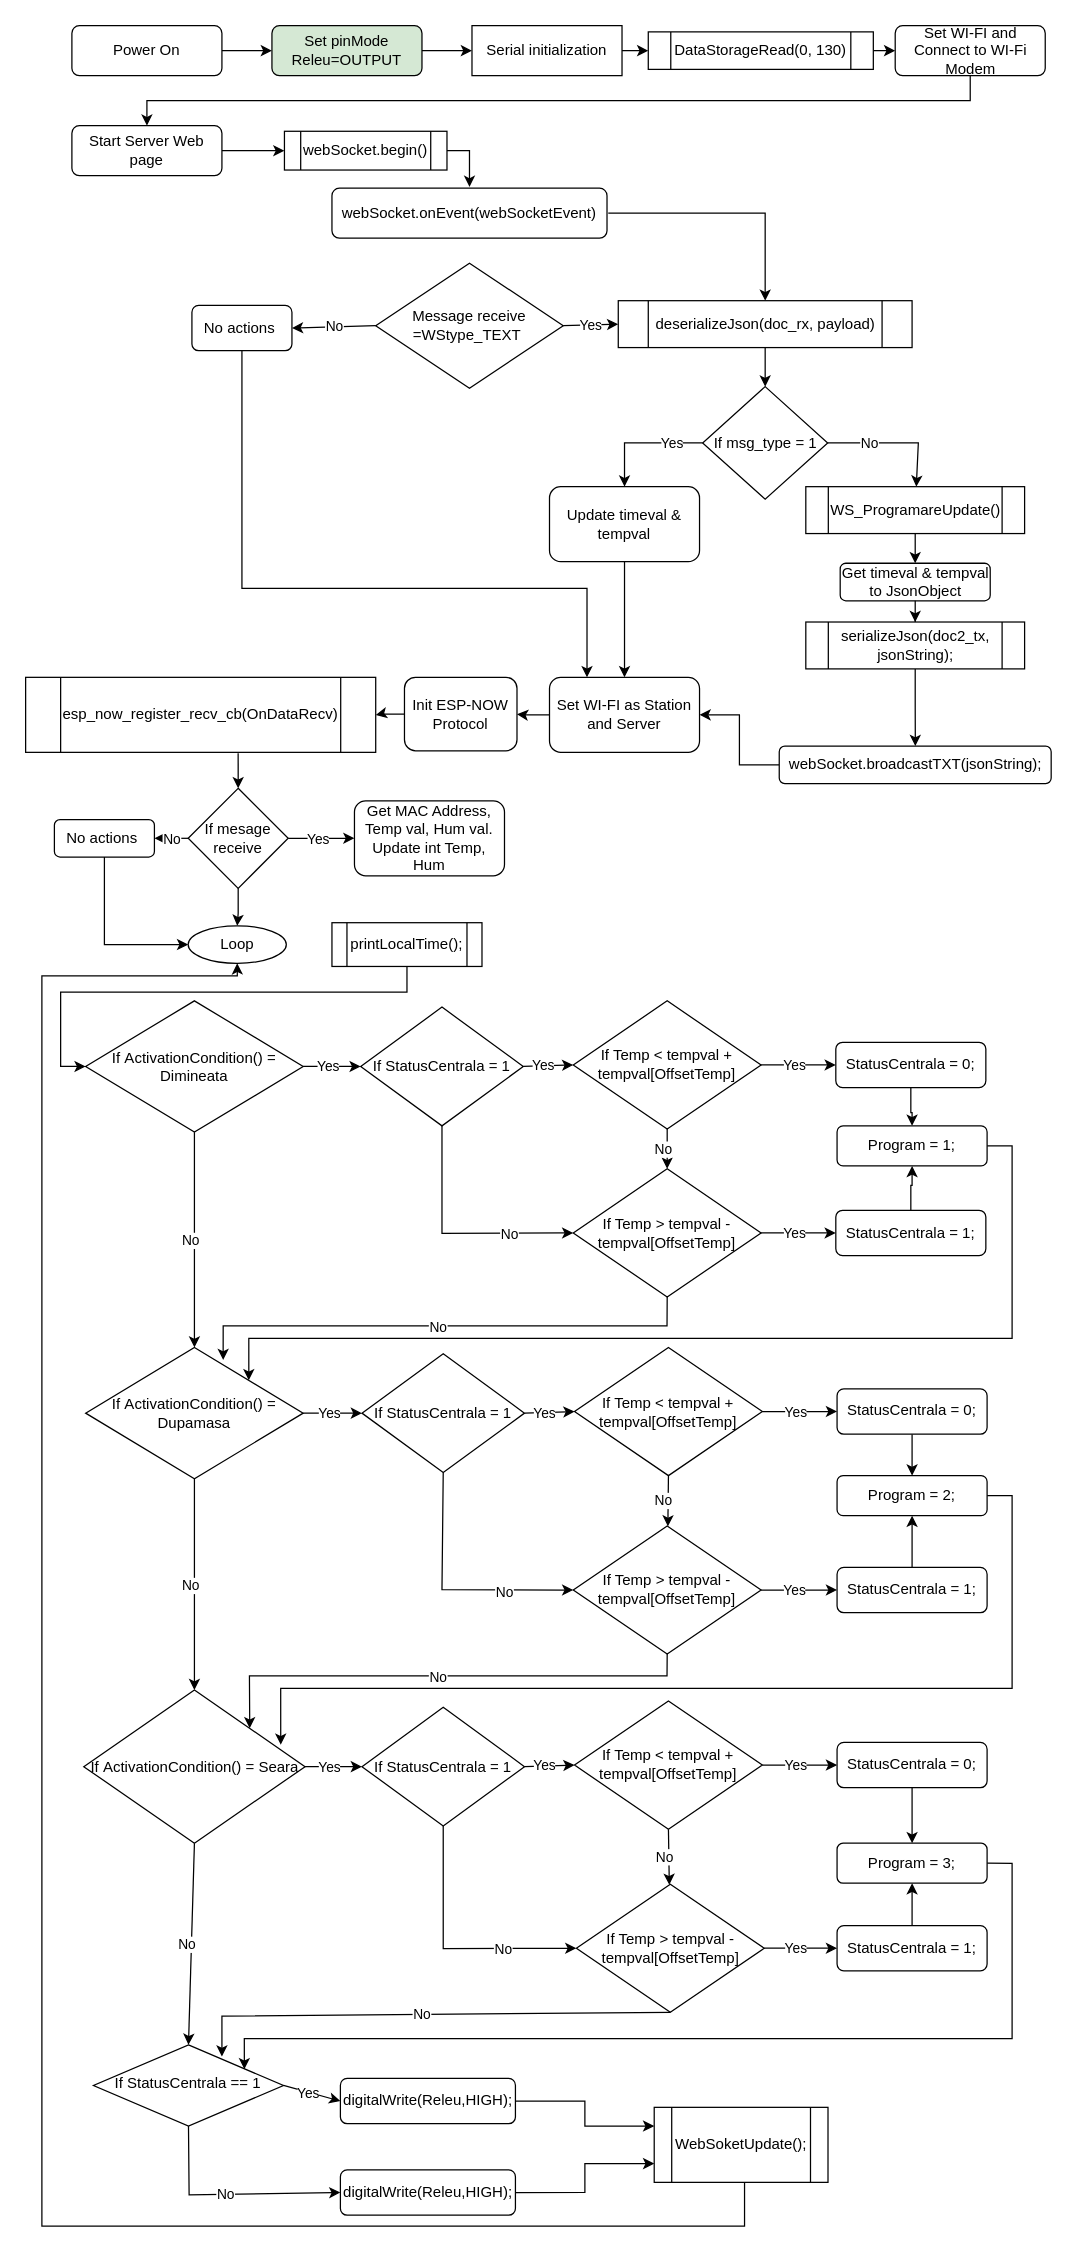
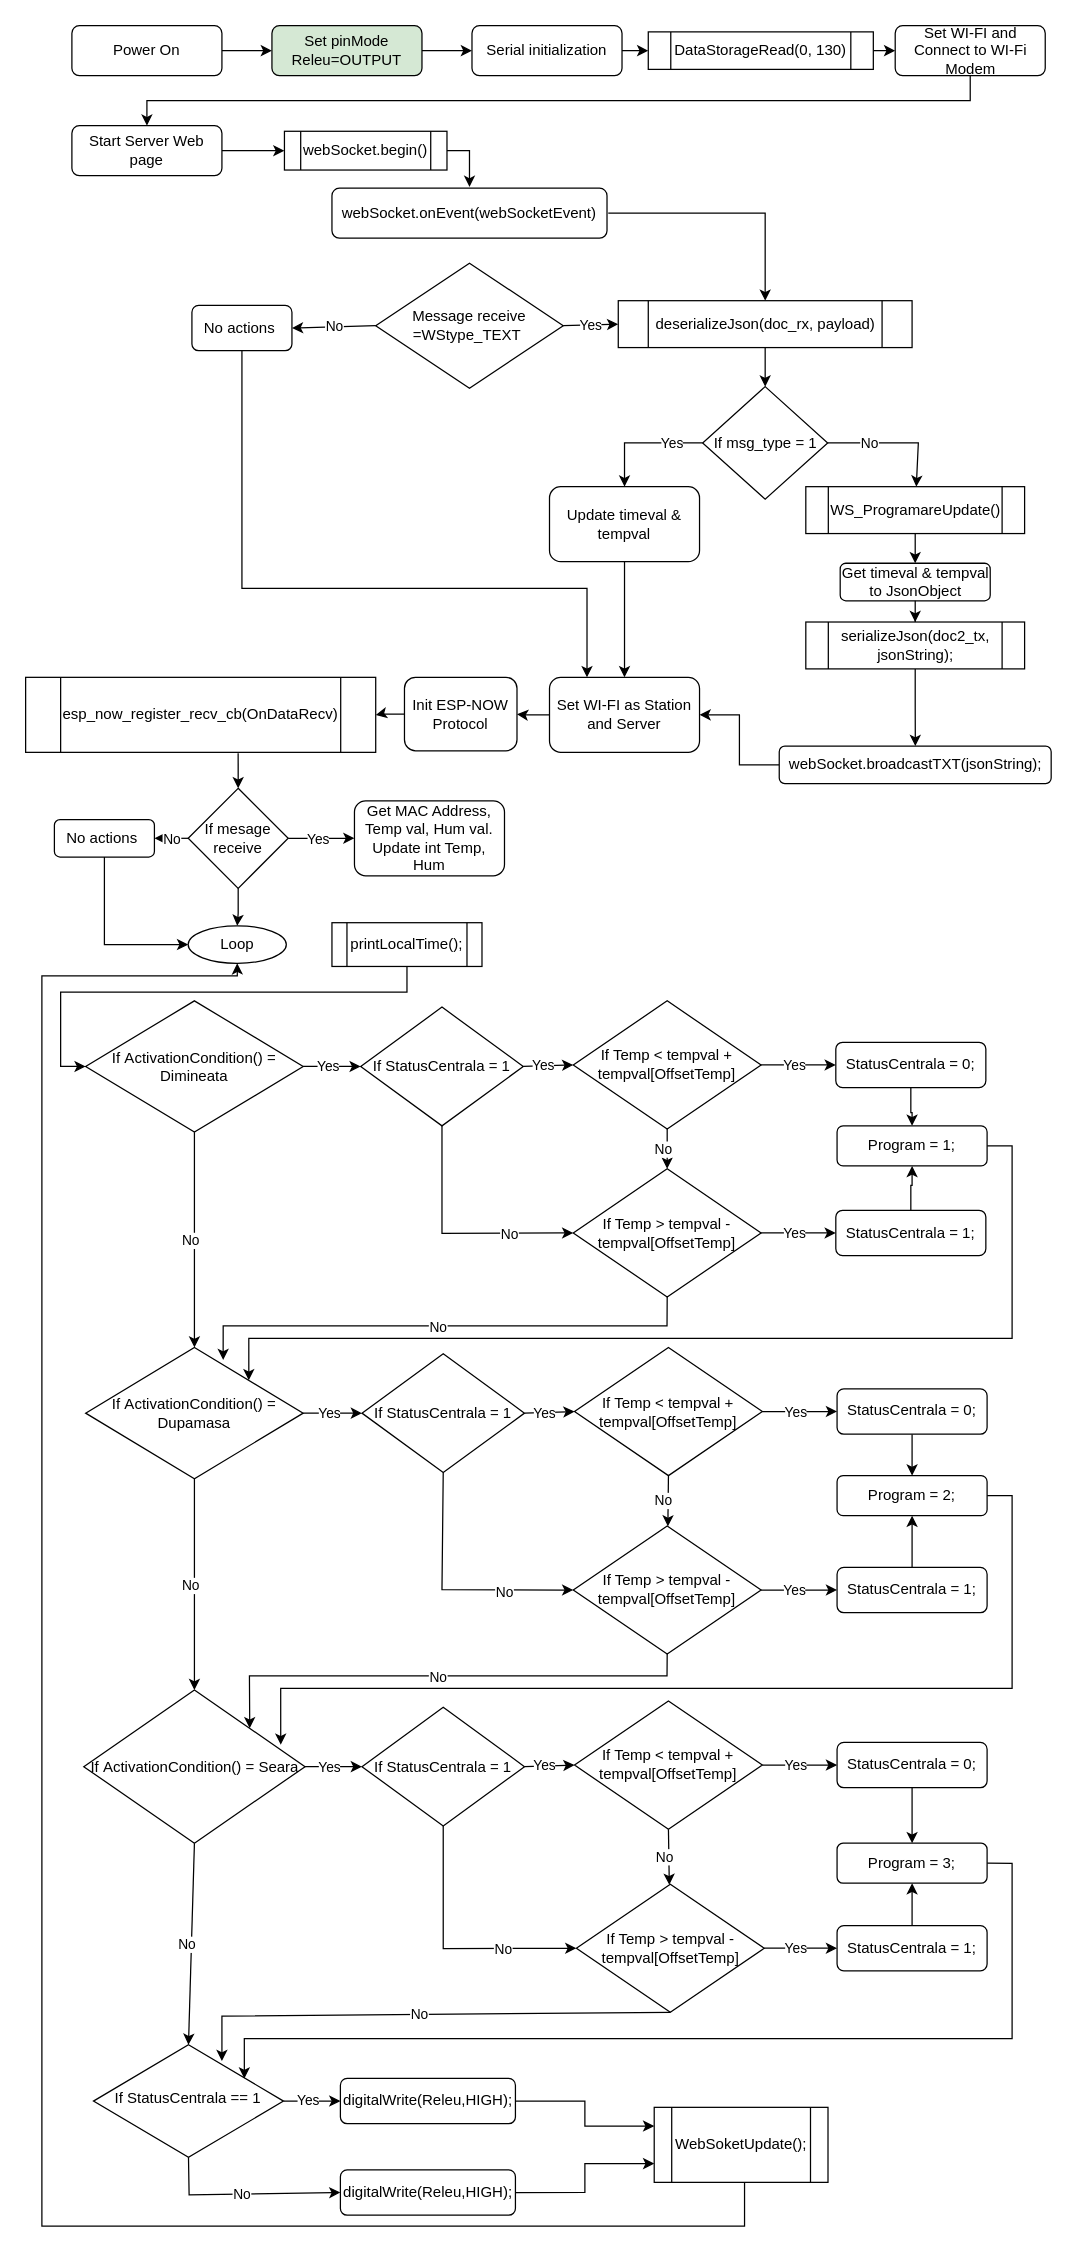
(547, 51) -> (547, 51)
(188, 2085) -> (188, 2101)
